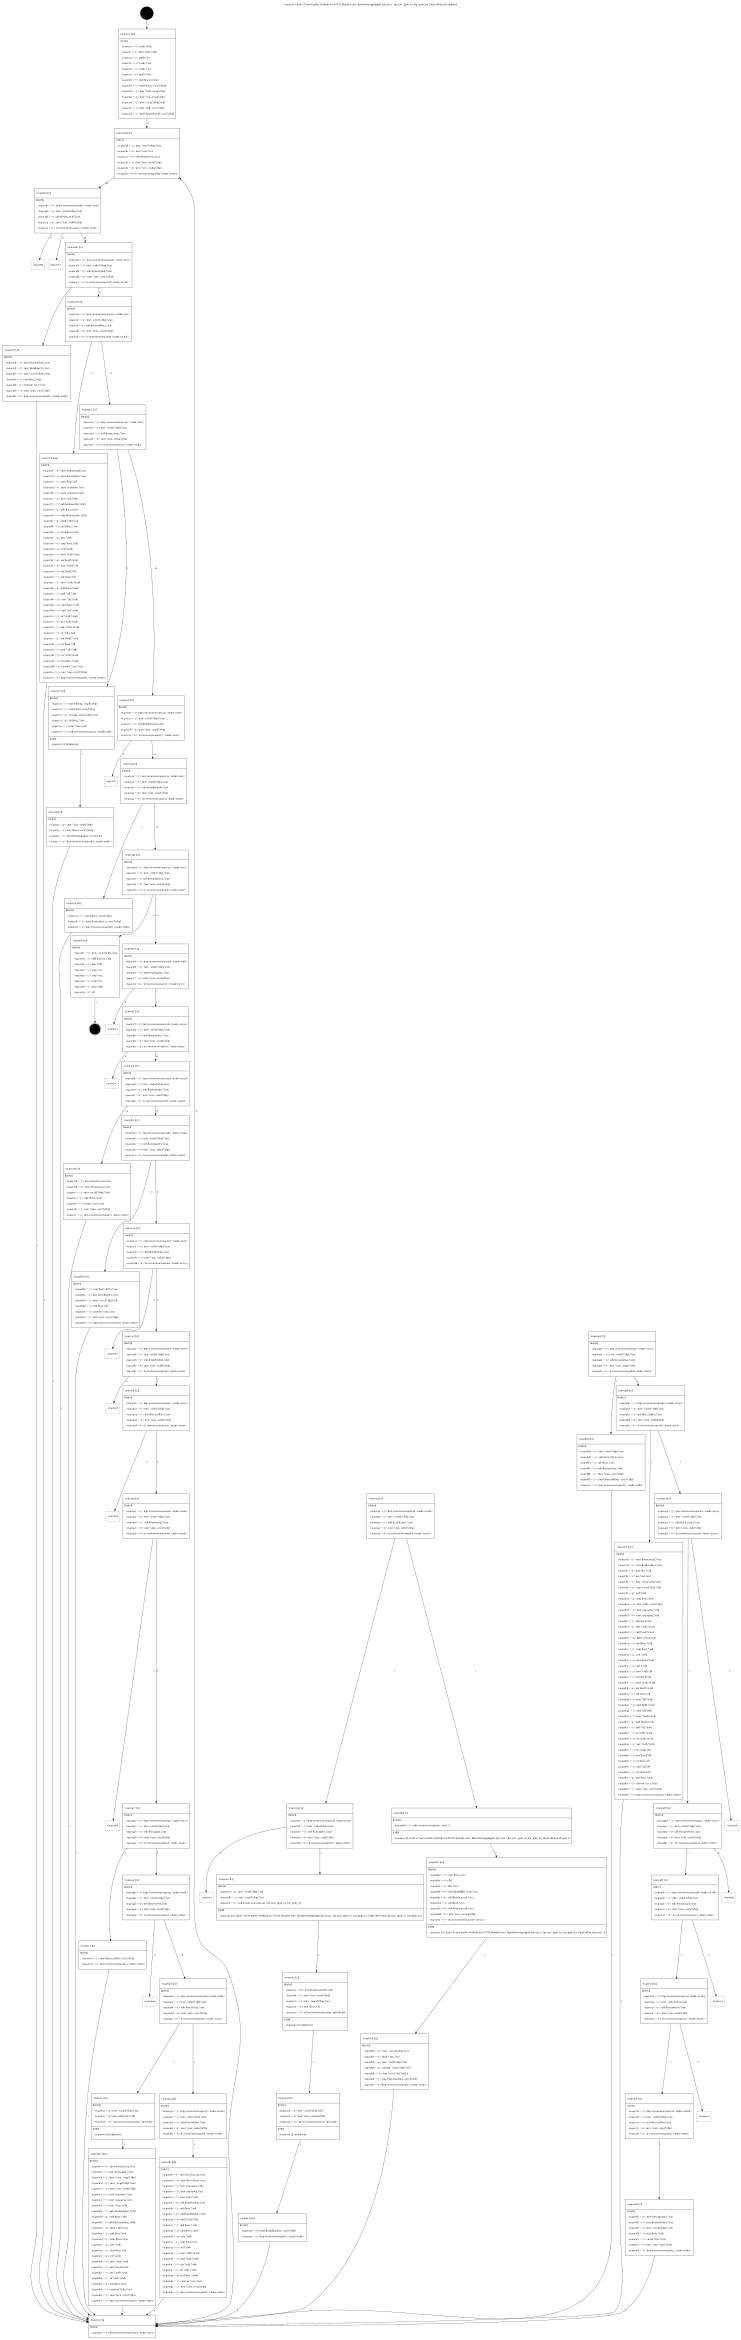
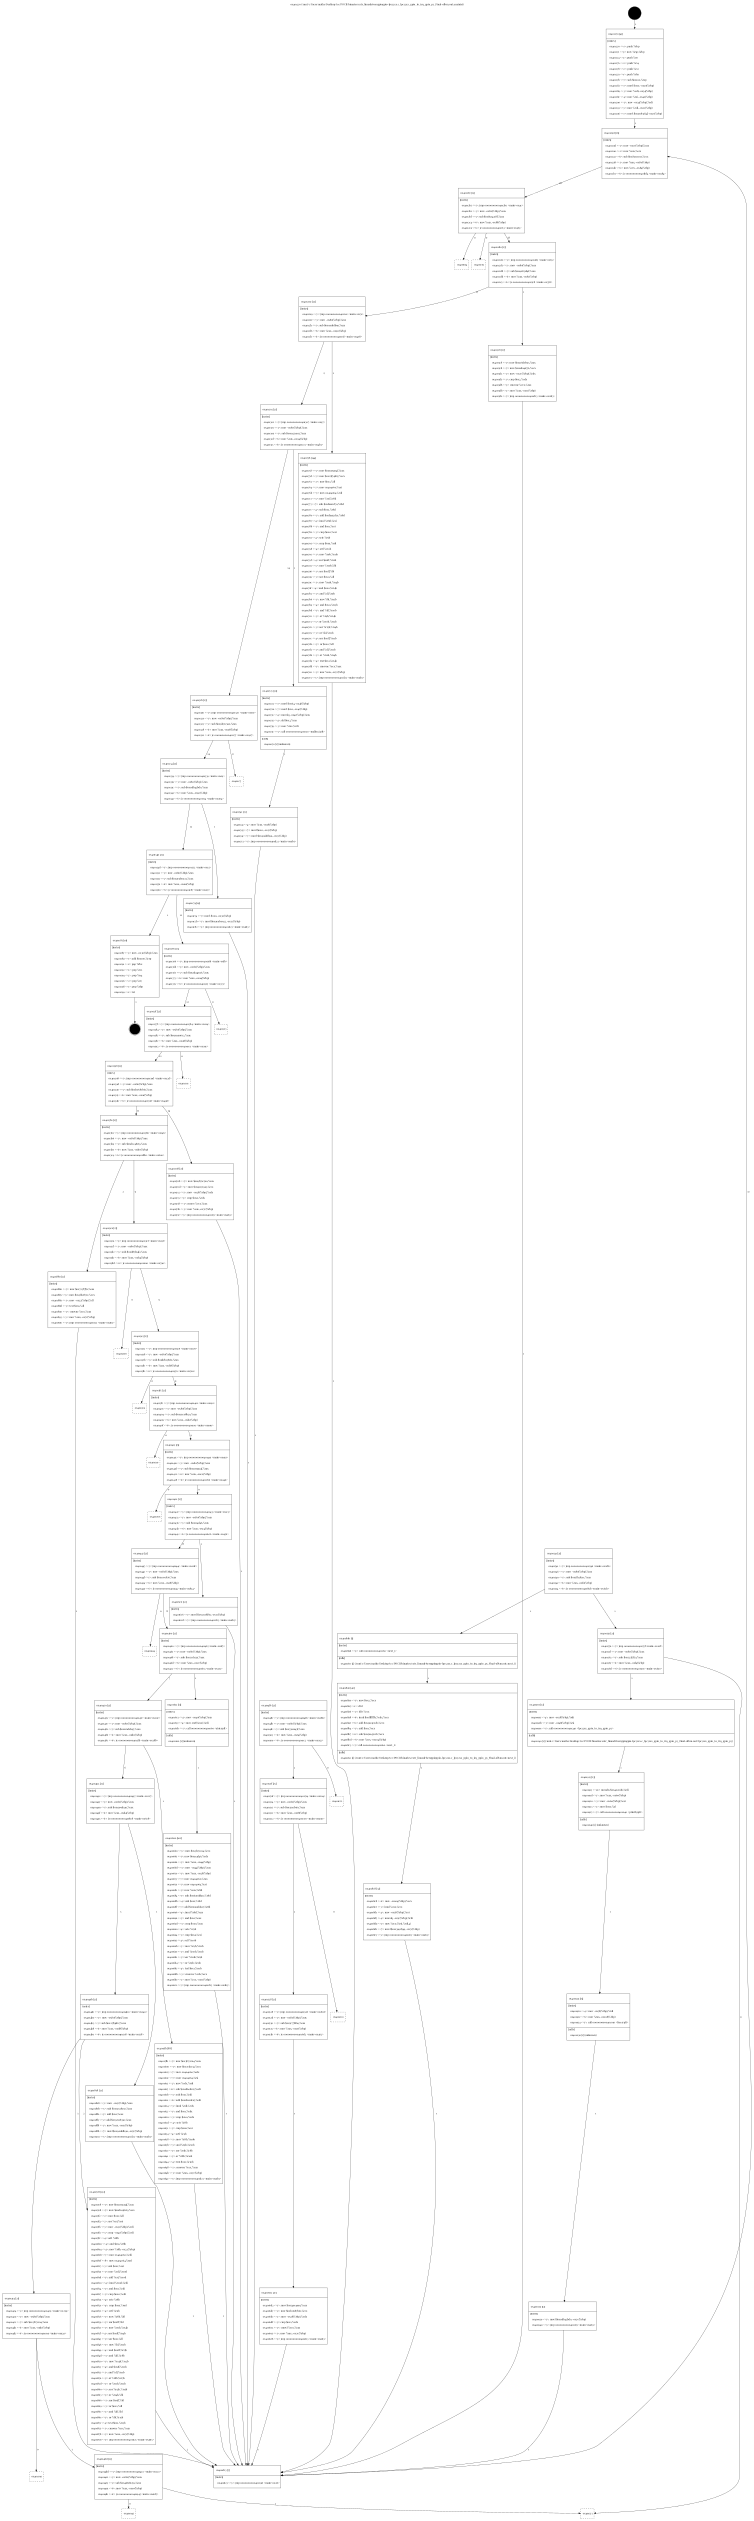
none -> (124, 1761)
(686, 1861) -> (370, 2509)
